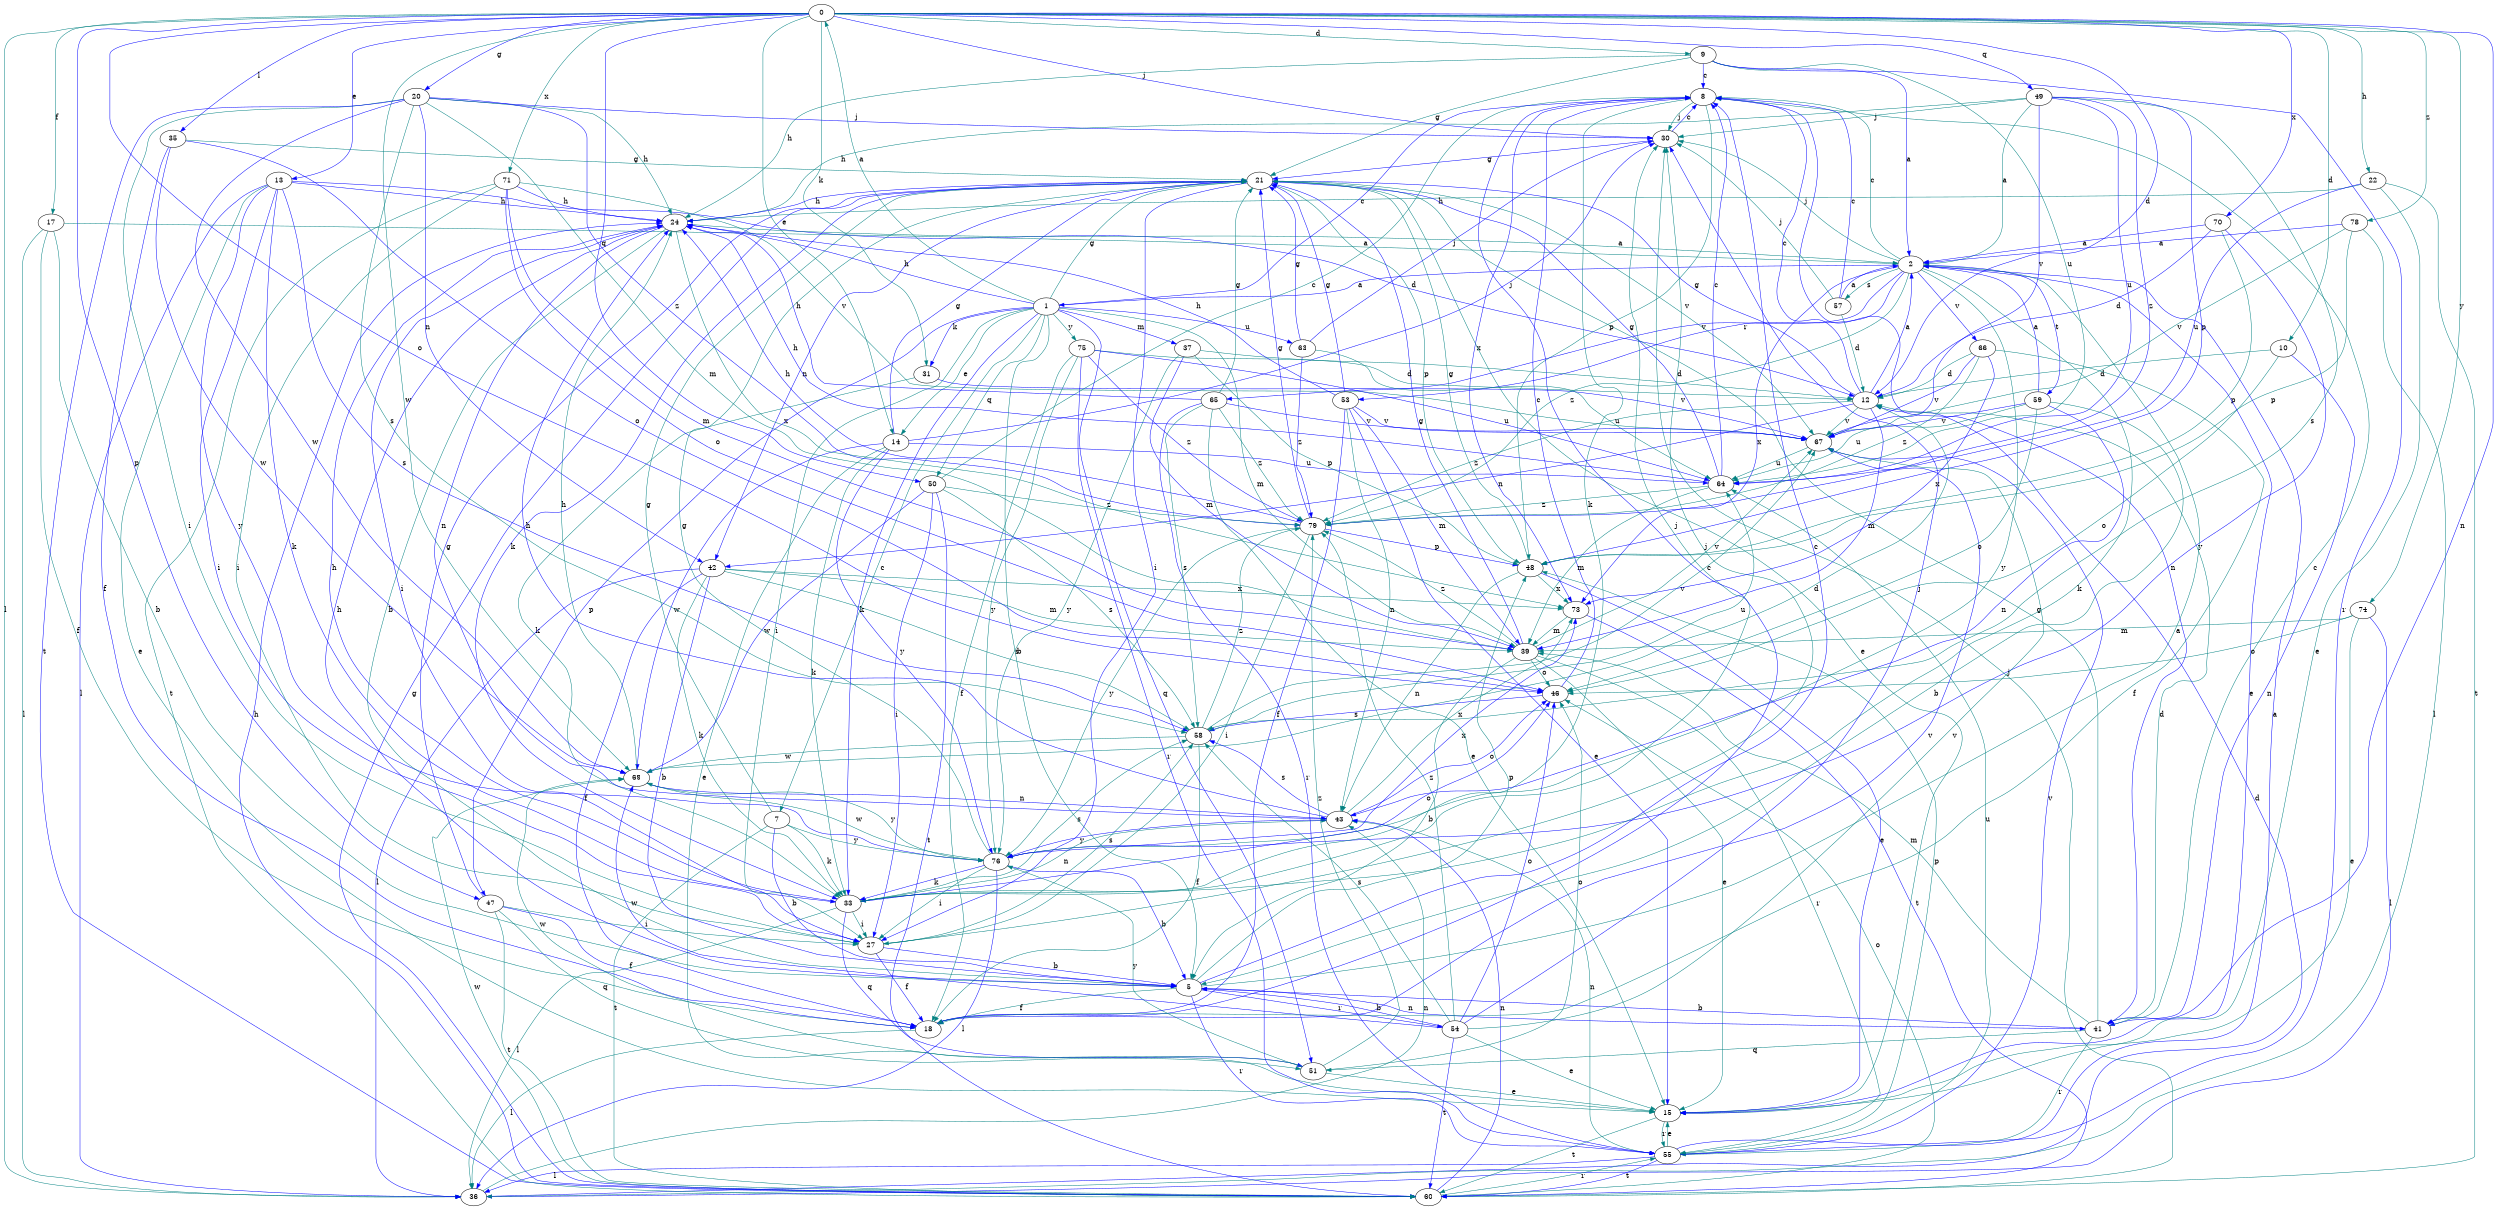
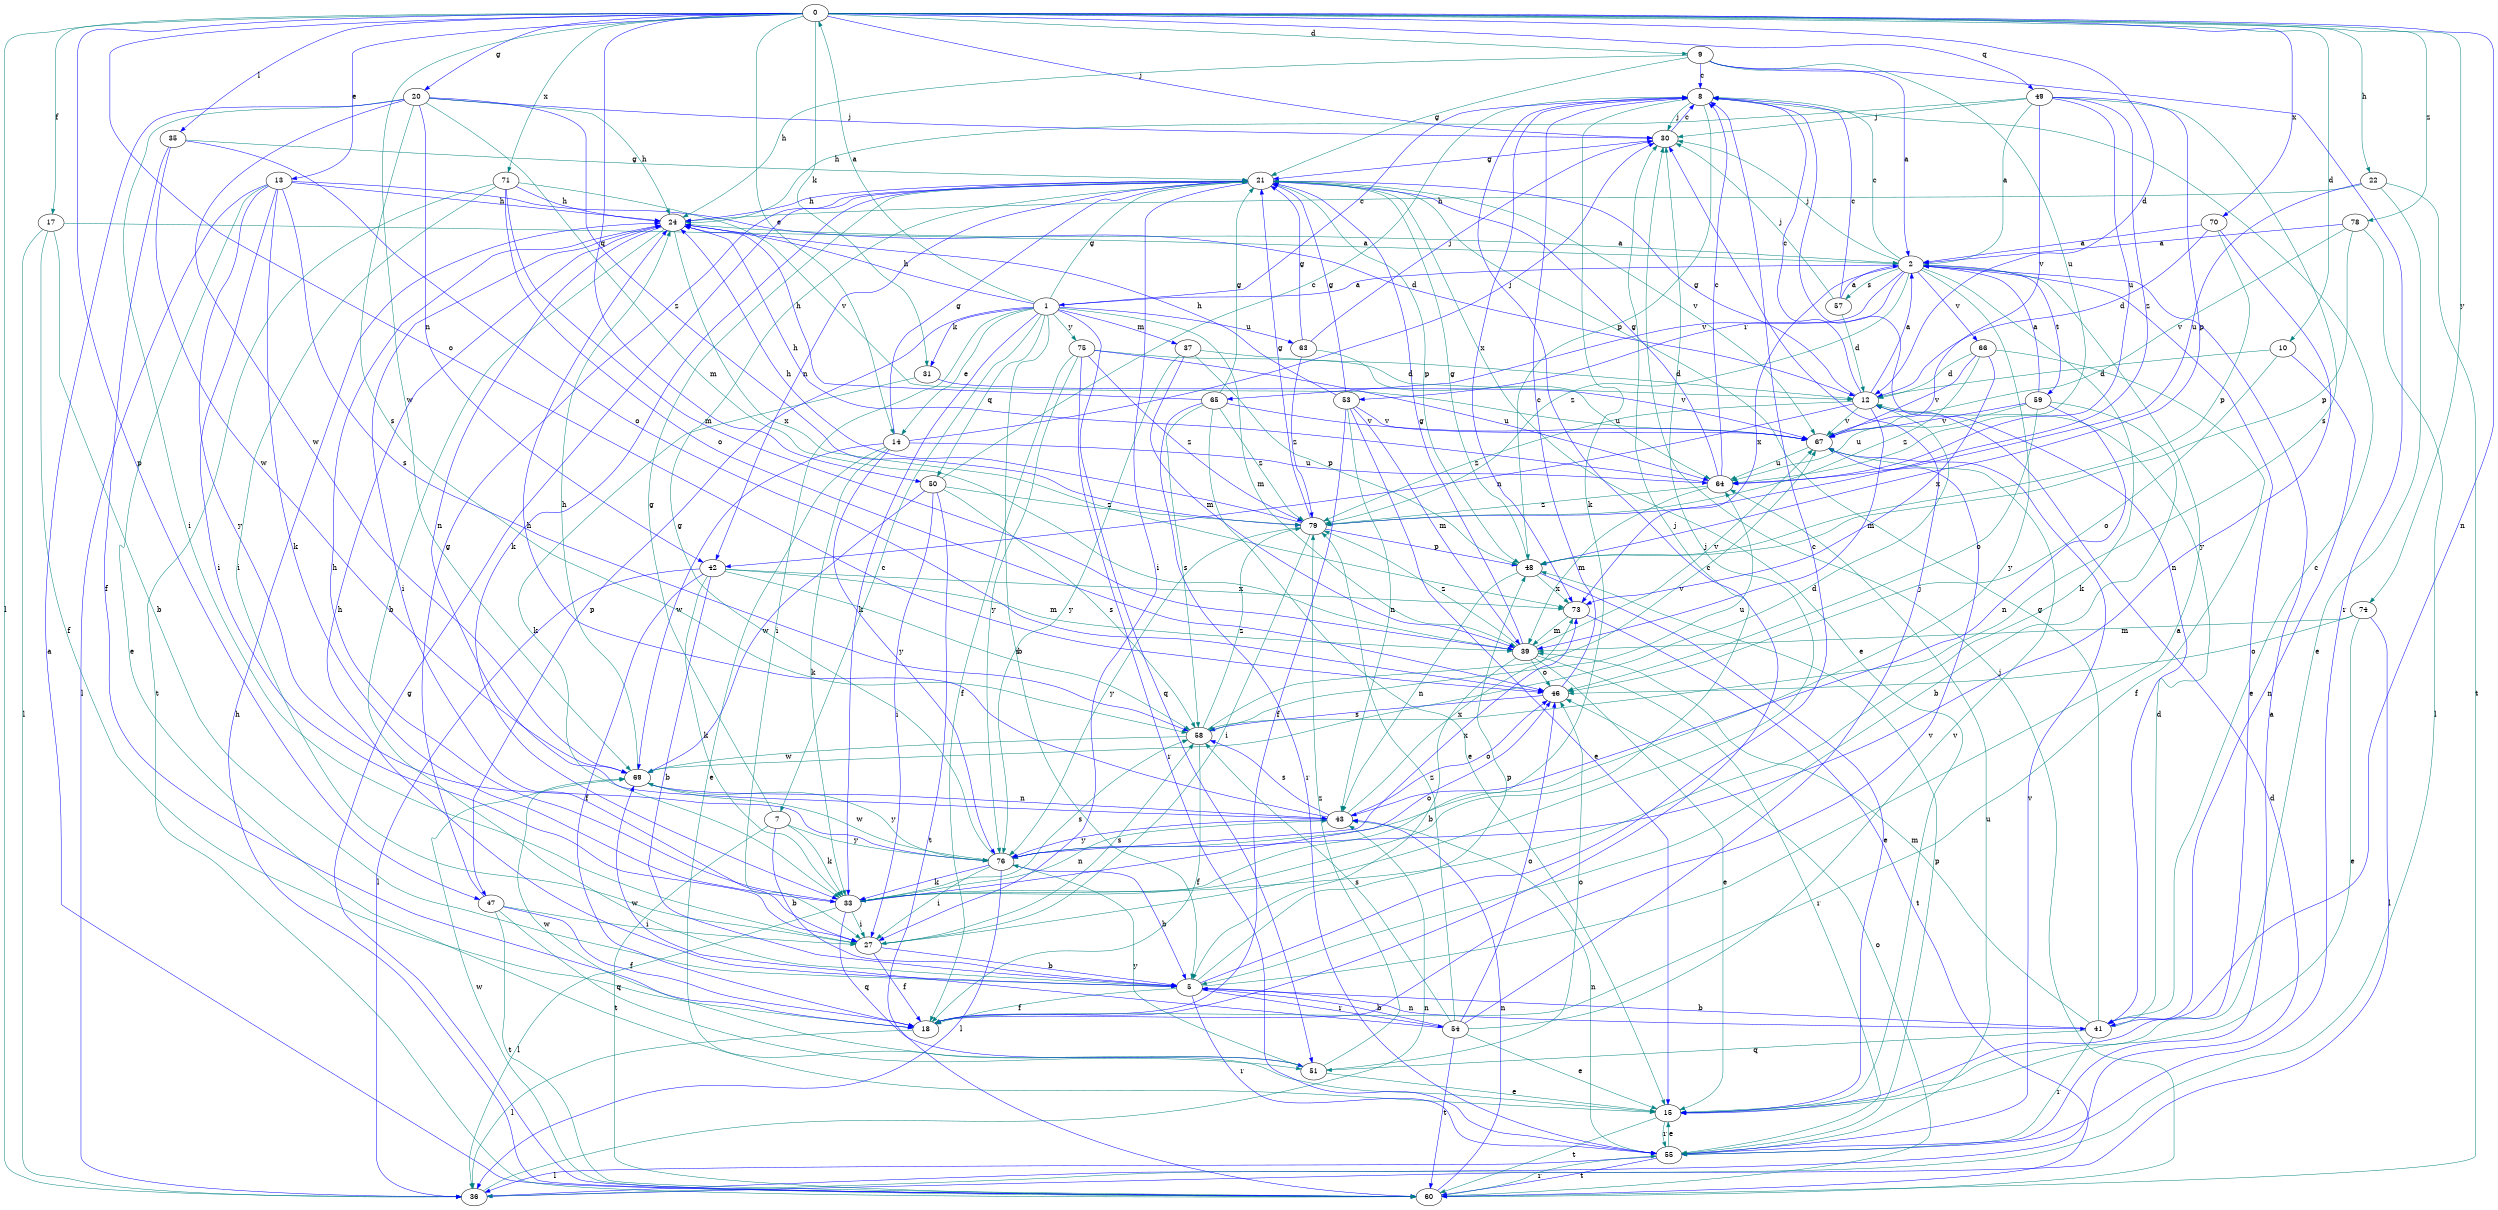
(45, 652) -> (49, 652)
